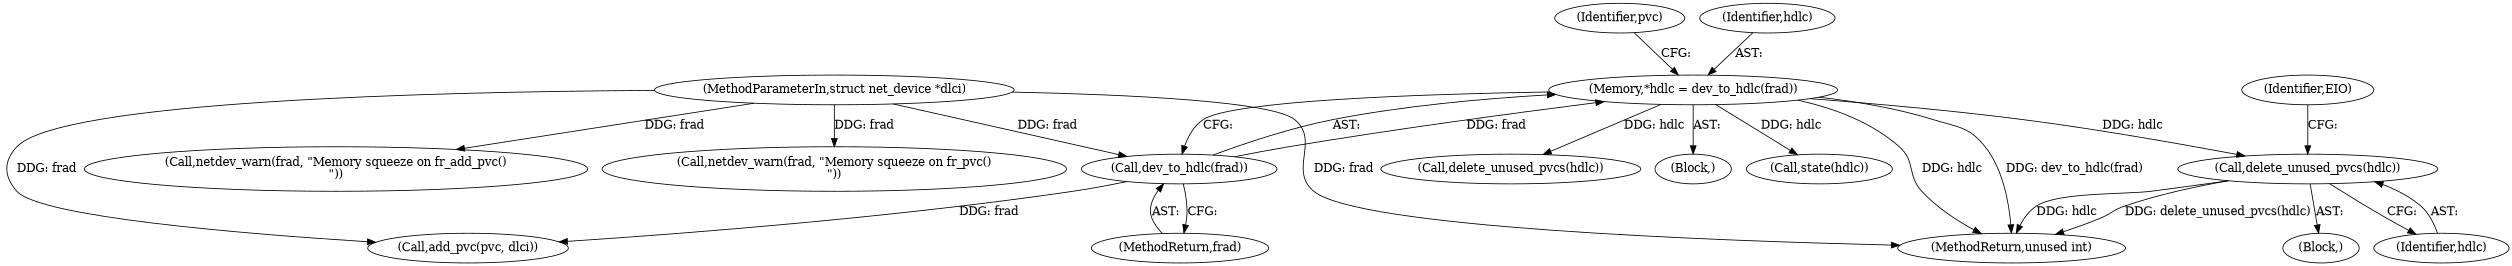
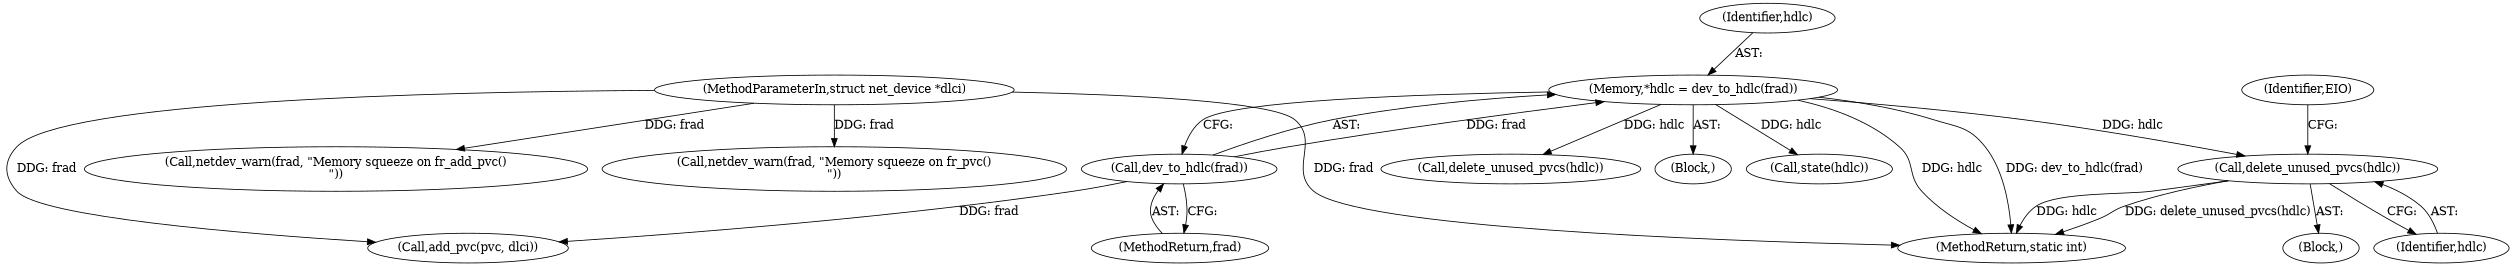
(1620, 18) -> none
(1006, 129) -> none
(2012, 248) -> (2012, 248)
